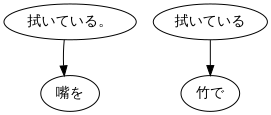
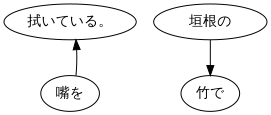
(210, 22) -> (210, 22)
(63, 53) -> (77, 63)
